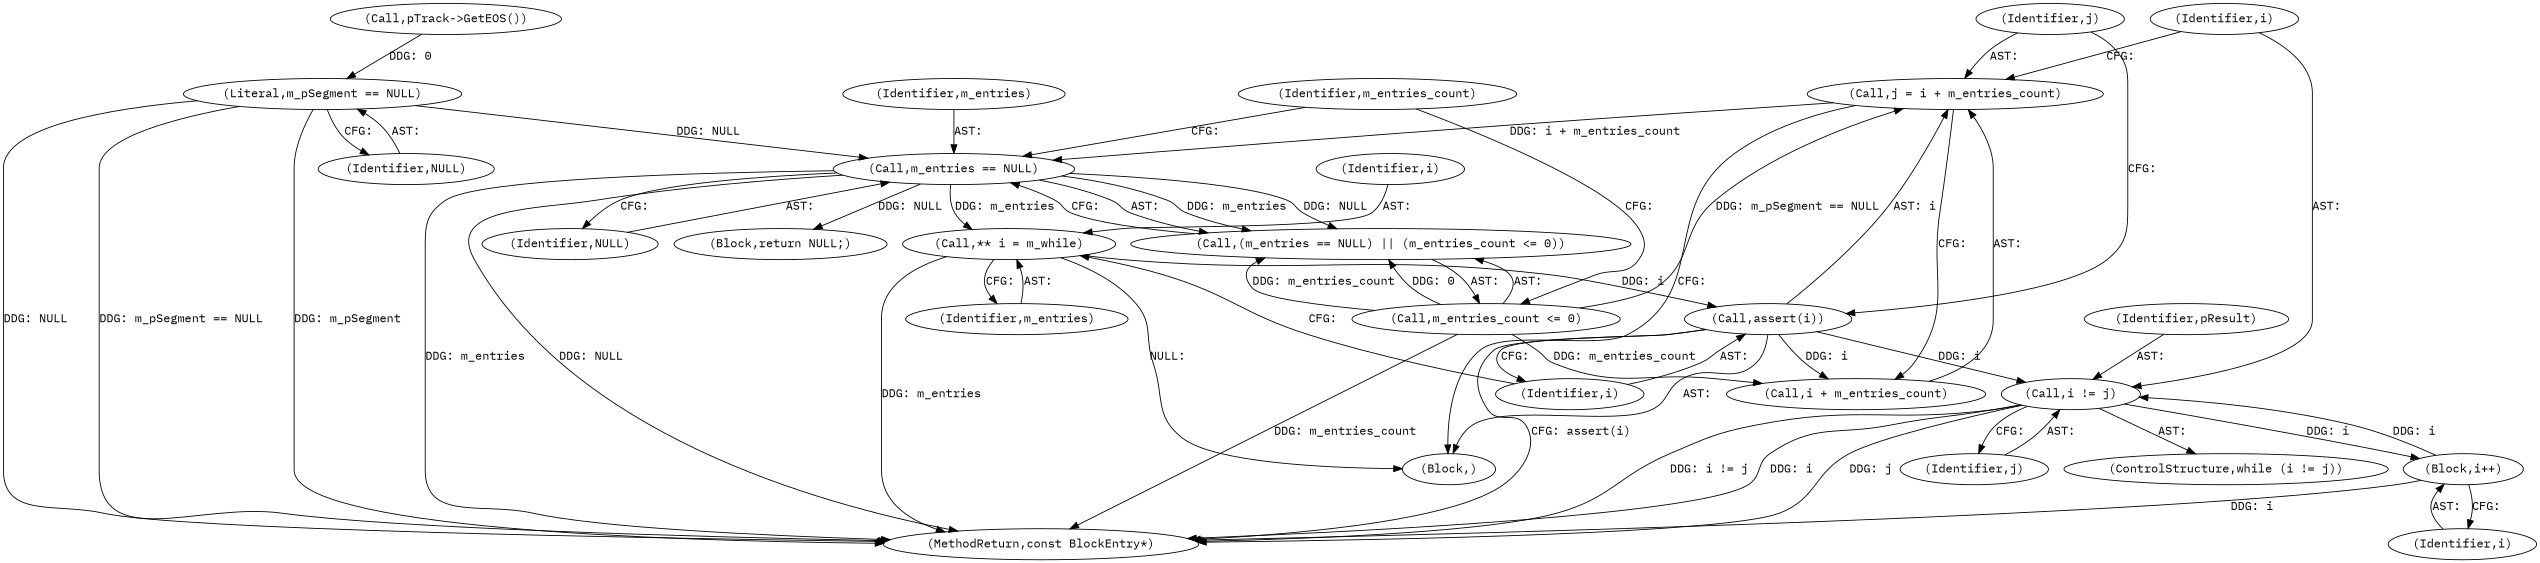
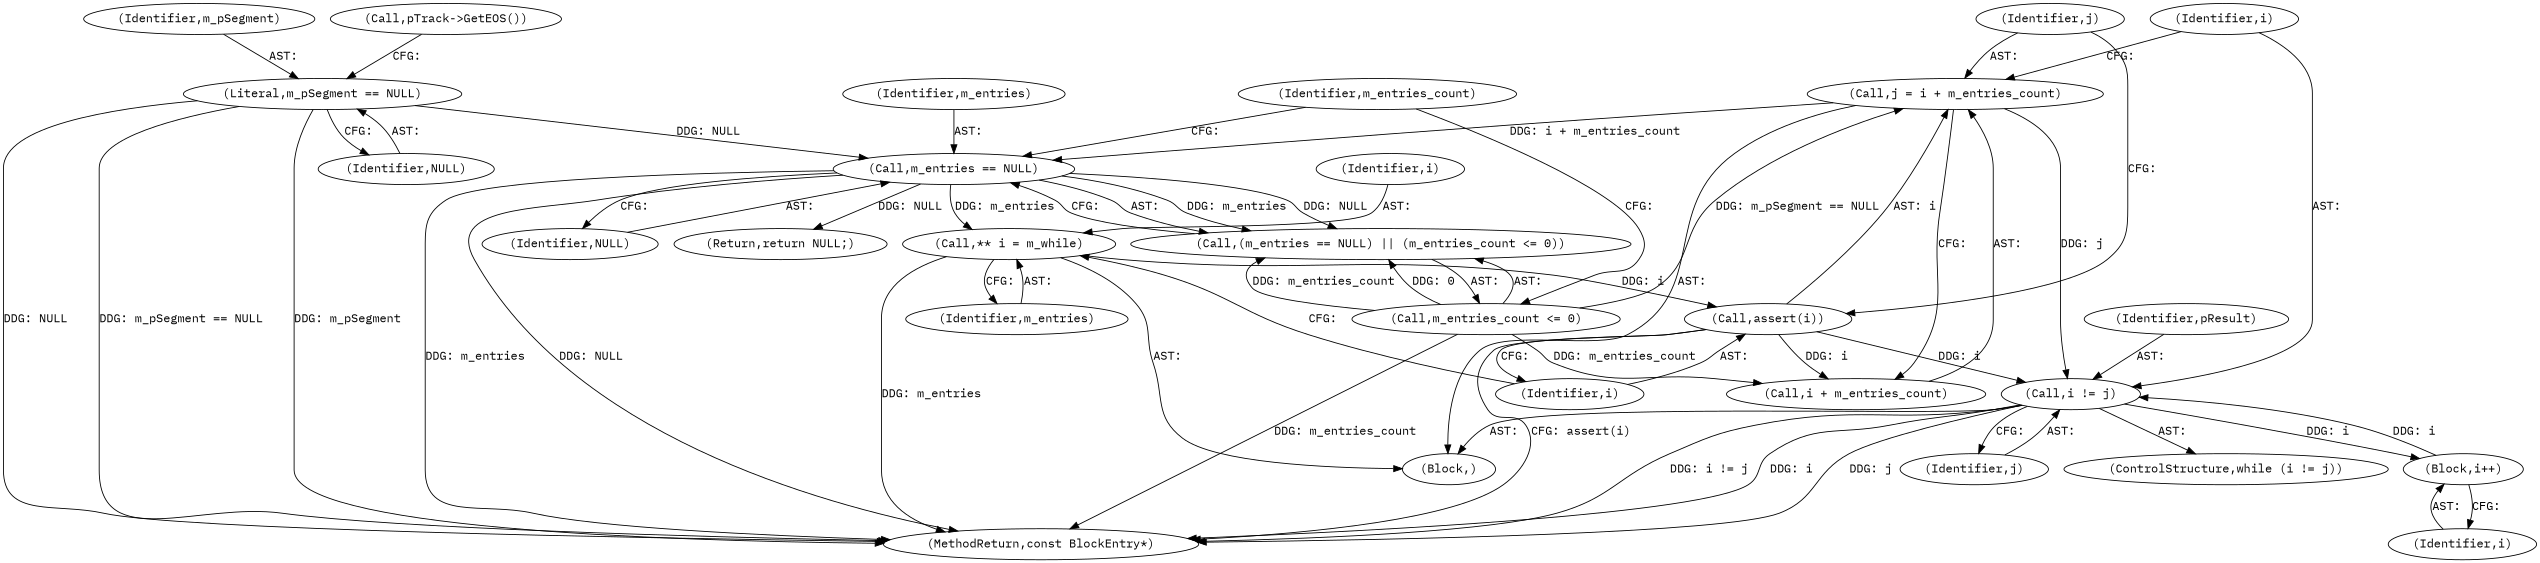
none -> (199, 19)
(411, 56) -> (411, 56)
none -> (2061, 226)
(781, 244) -> (781, 244)
(1696, 282) -> (1696, 282)
(1171, 357) -> (1171, 357)
(1625, 415) -> (1739, 411)
(1812, 522) -> none
